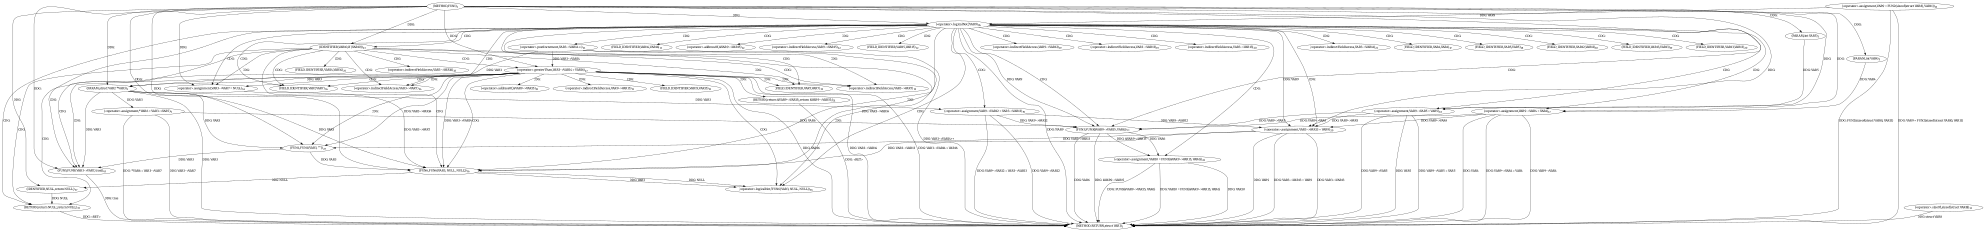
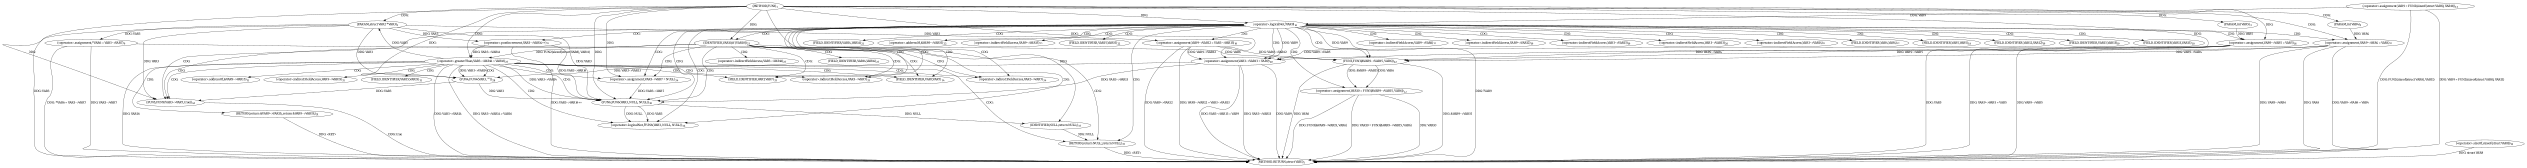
(979, 24) -> (1296, 24)
none -> (1402, 43)
(1597, 47) -> (2044, 43)
(466, 59) -> (563, 52)
(337, 78) -> (439, 38)
